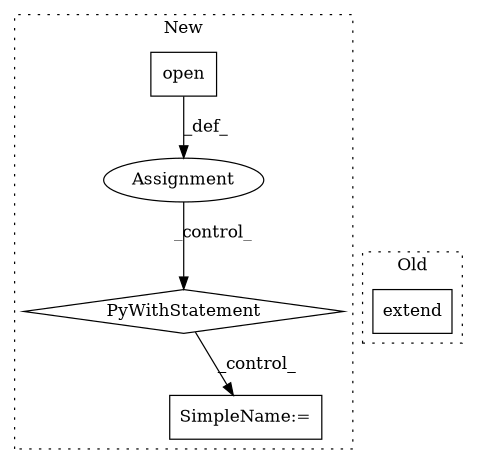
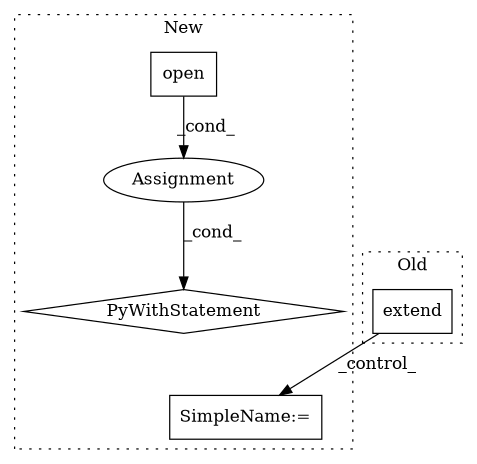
(206, 127) -> (206, 127)
(213, 233) -> (213, 233)
(211, 358) -> (334, 361)
